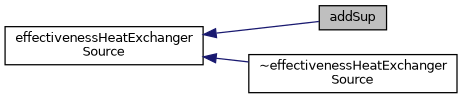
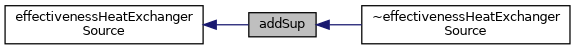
(232, 60) -> (346, 25)
